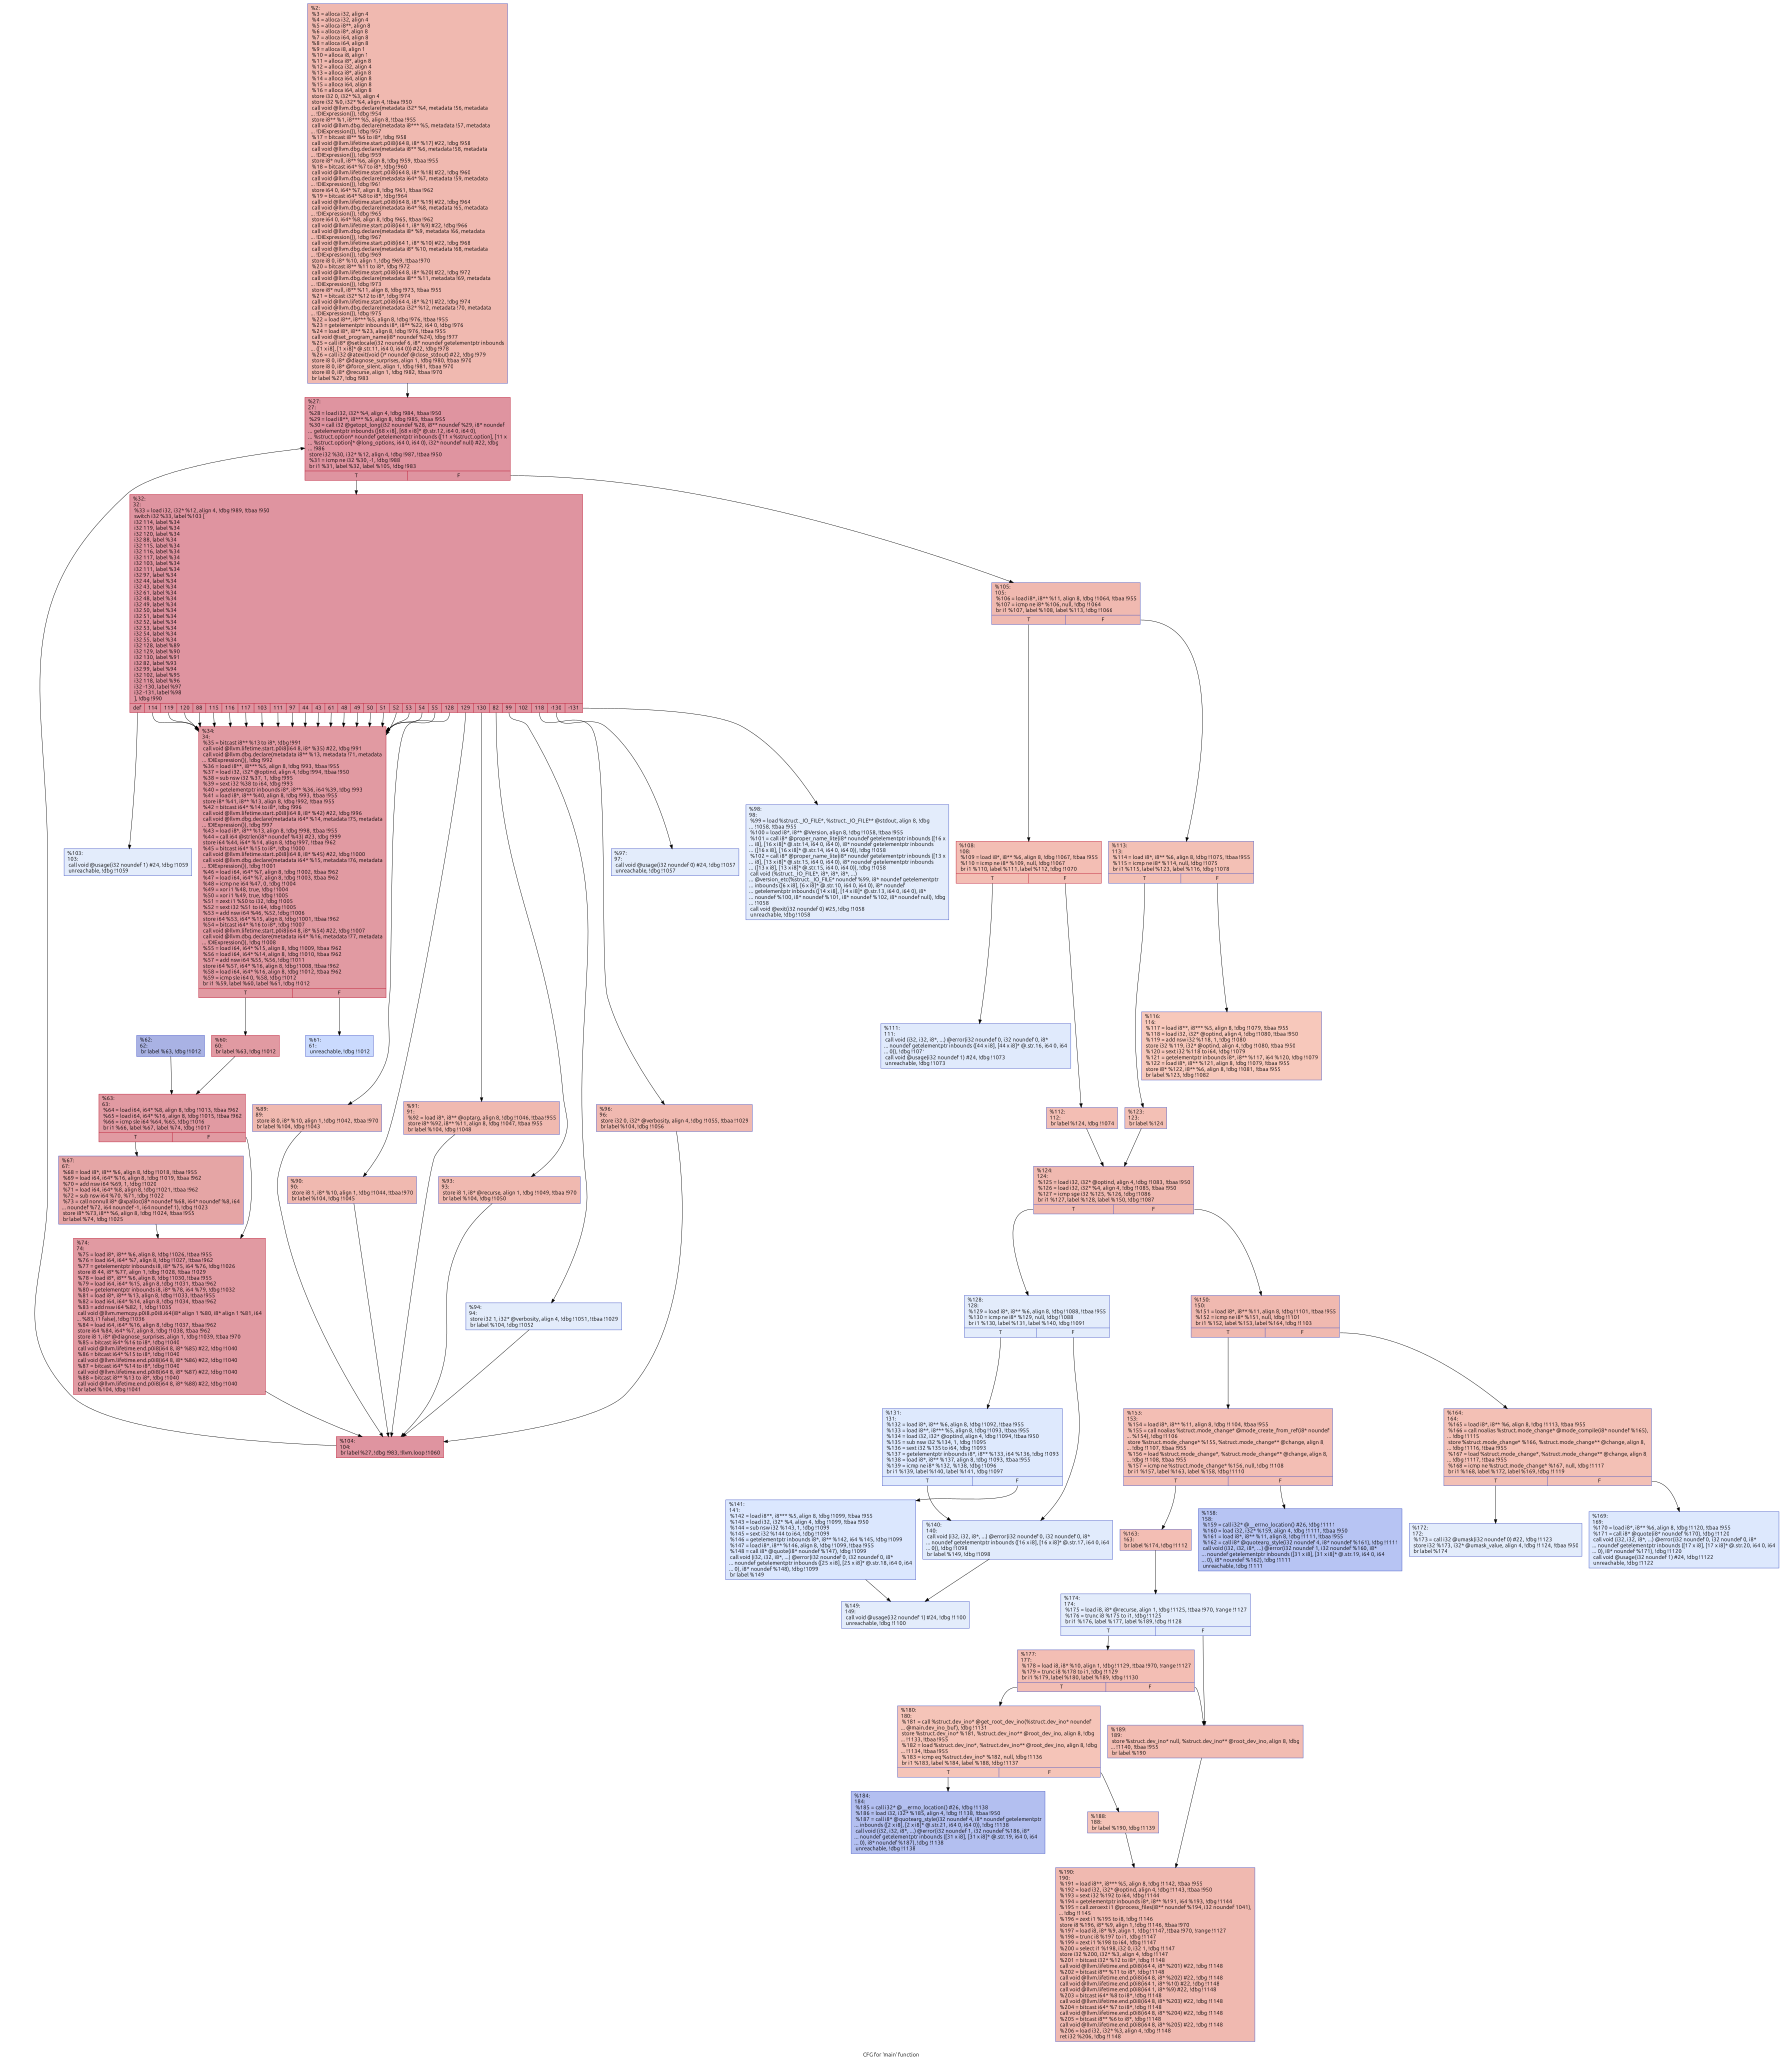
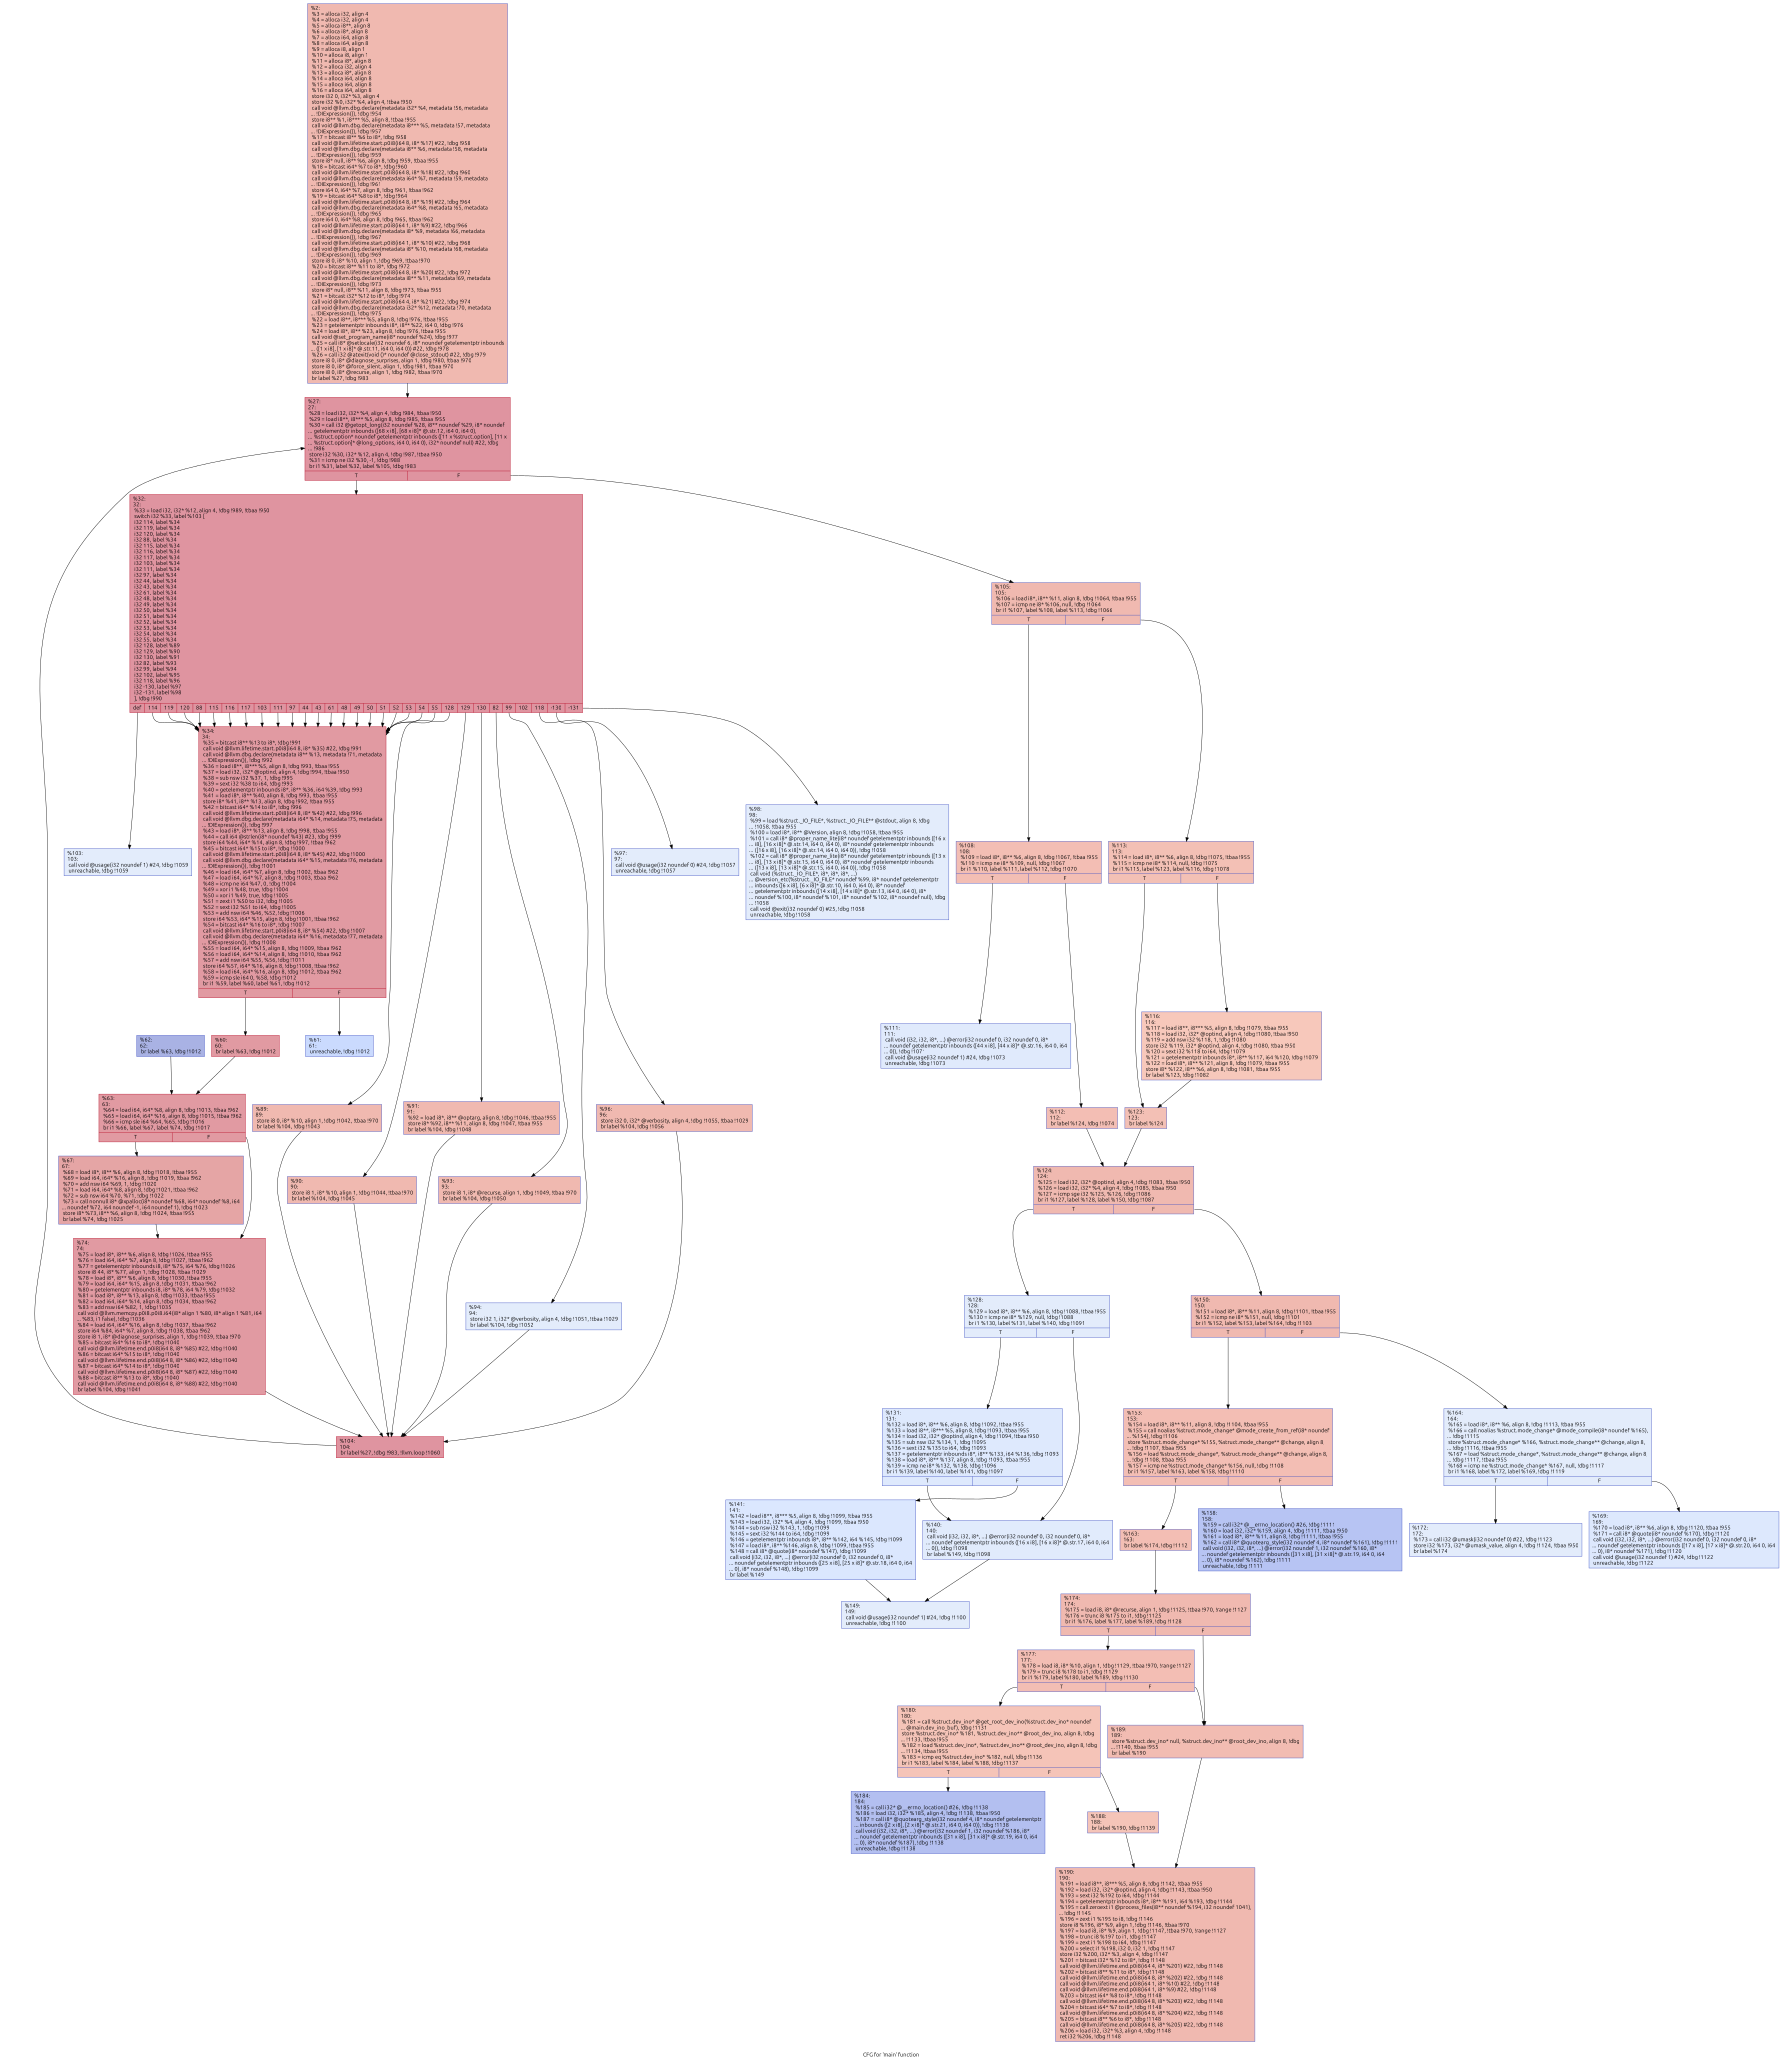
(1029, 862) -> (1029, 862)
none -> (1176, 1092)
(1548, 1447) -> (1548, 1447)
(1156, 1615) -> (1156, 1615)
